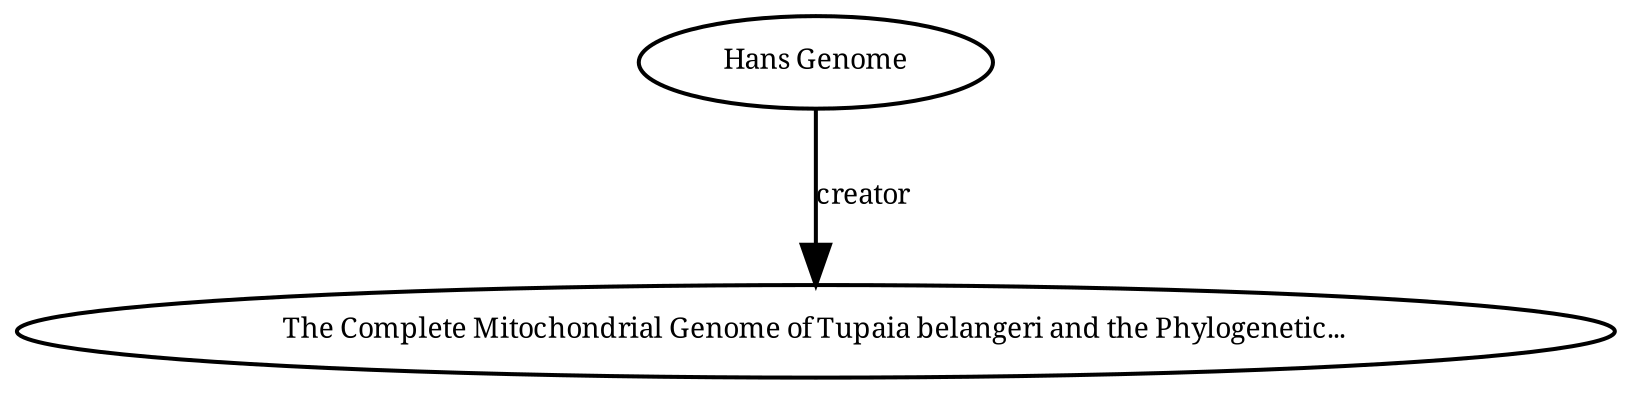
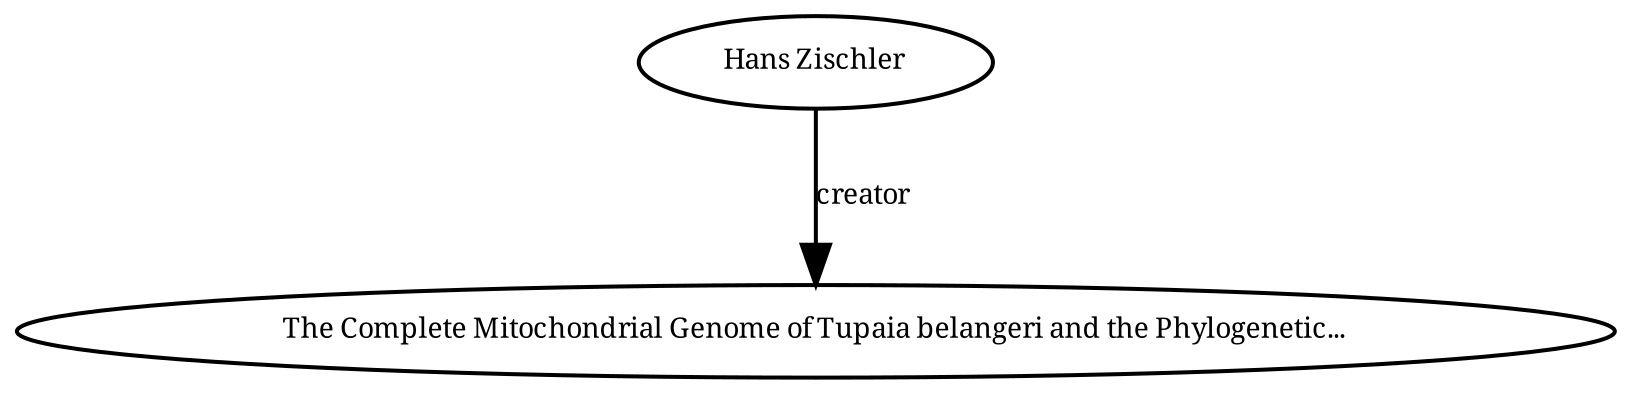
(816, 62) -> (816, 62)
